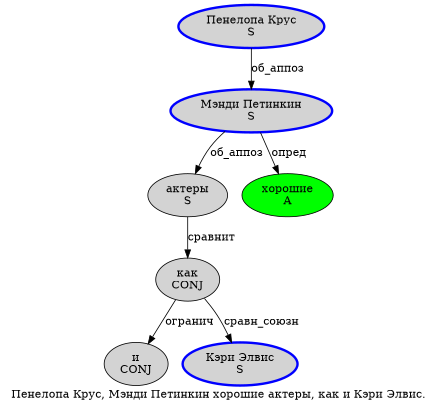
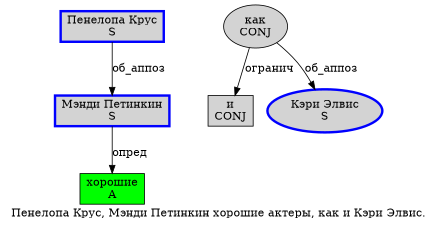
(251, 26) -> (112, 26)
(251, 111) -> (112, 111)
(188, 195) -> none
(288, 195) -> (112, 189)
(262, 322) -> (331, 69)
(136, 364) -> (231, 111)
